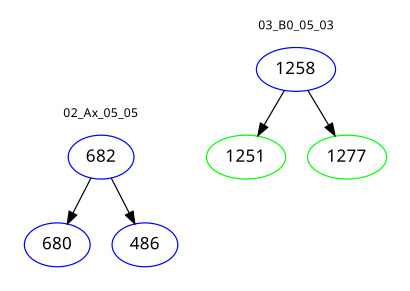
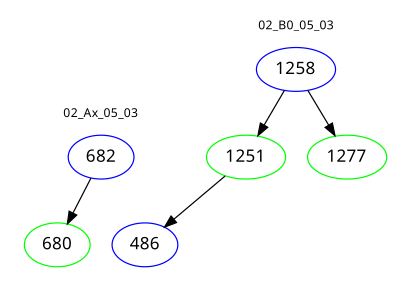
(297, 26) -> (297, 26)
(101, 114) -> (101, 114)
(120, 196) -> (200, 198)
(57, 245) -> (57, 245)
